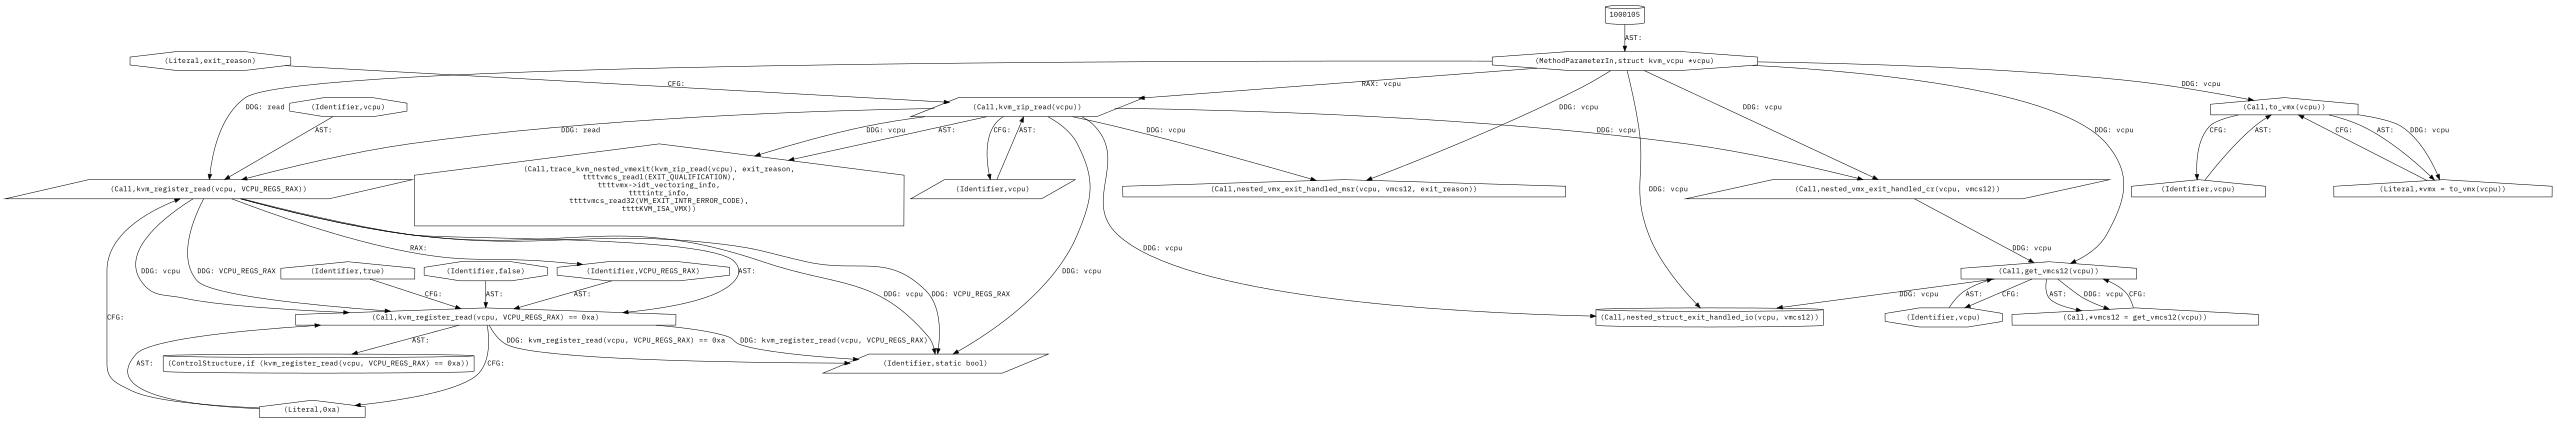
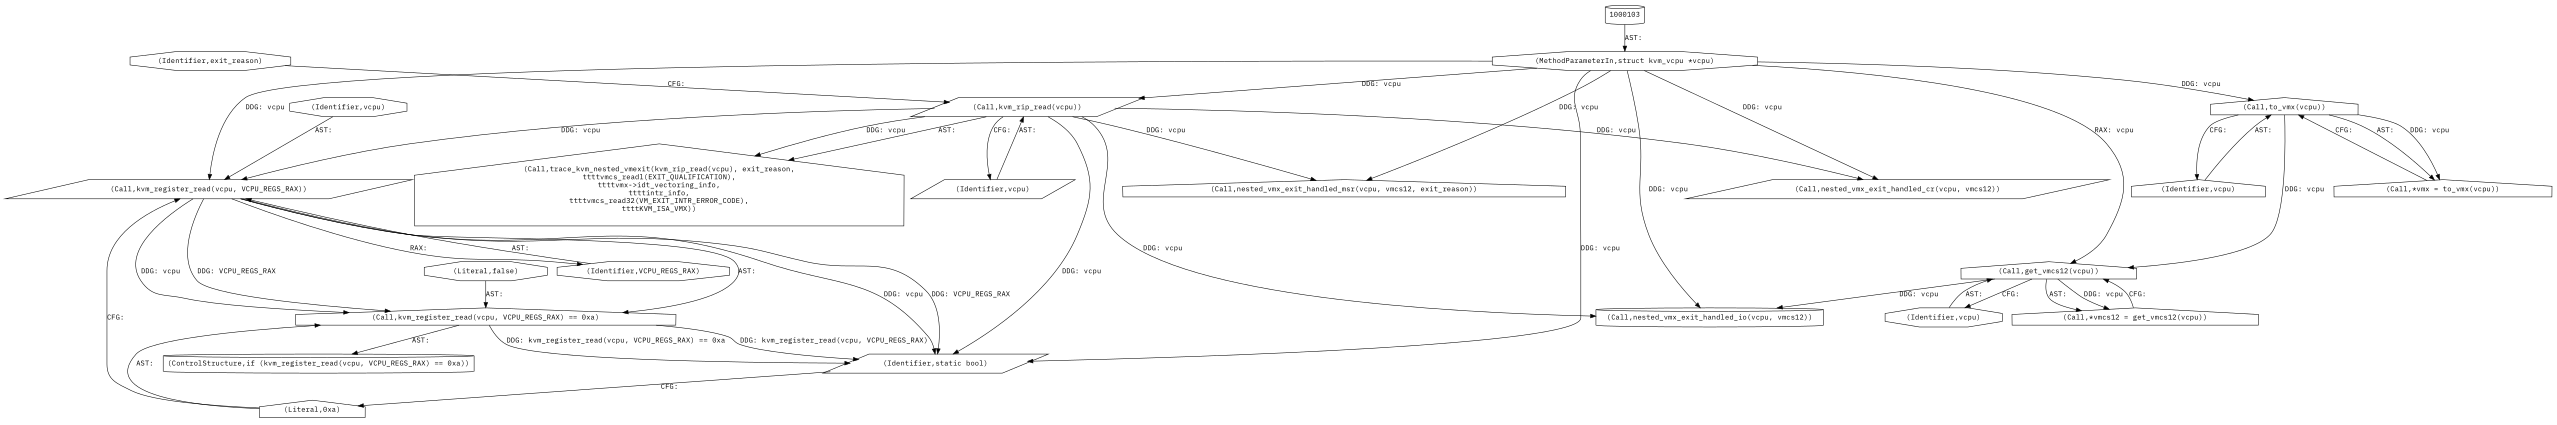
(1625, 15) -> (1625, 15)
(210, 61) -> (210, 61)
(1382, 84) -> (1382, 84)
(265, 107) -> (265, 107)
(581, 130) -> (581, 130)
(2114, 130) -> (2114, 130)
(2443, 189) -> (2443, 189)
(1972, 230) -> (2262, 241)
(348, 271) -> none
(486, 271) -> (486, 271)
(565, 294) -> (454, 243)
(1710, 317) -> (1710, 317)
none -> (1435, 344)
(446, 389) -> (597, 389)
